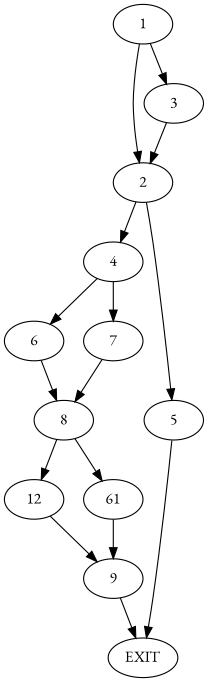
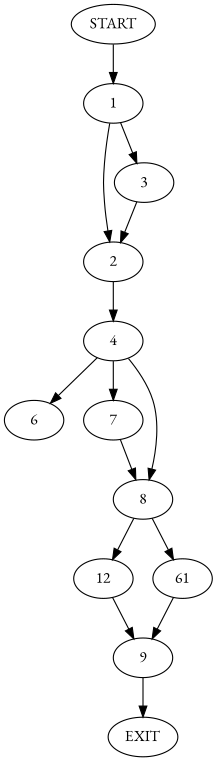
none -> (113, 24)
(47, 375) -> (155, 410)
(174, 420) -> none
